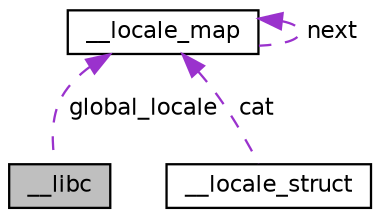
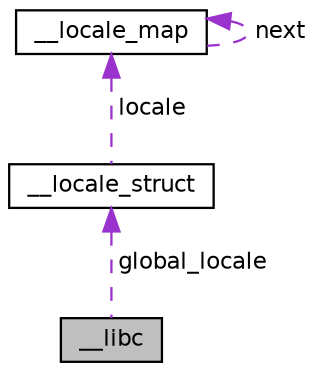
(57, 109) -> (111, 275)
(254, 109) -> (149, 109)
